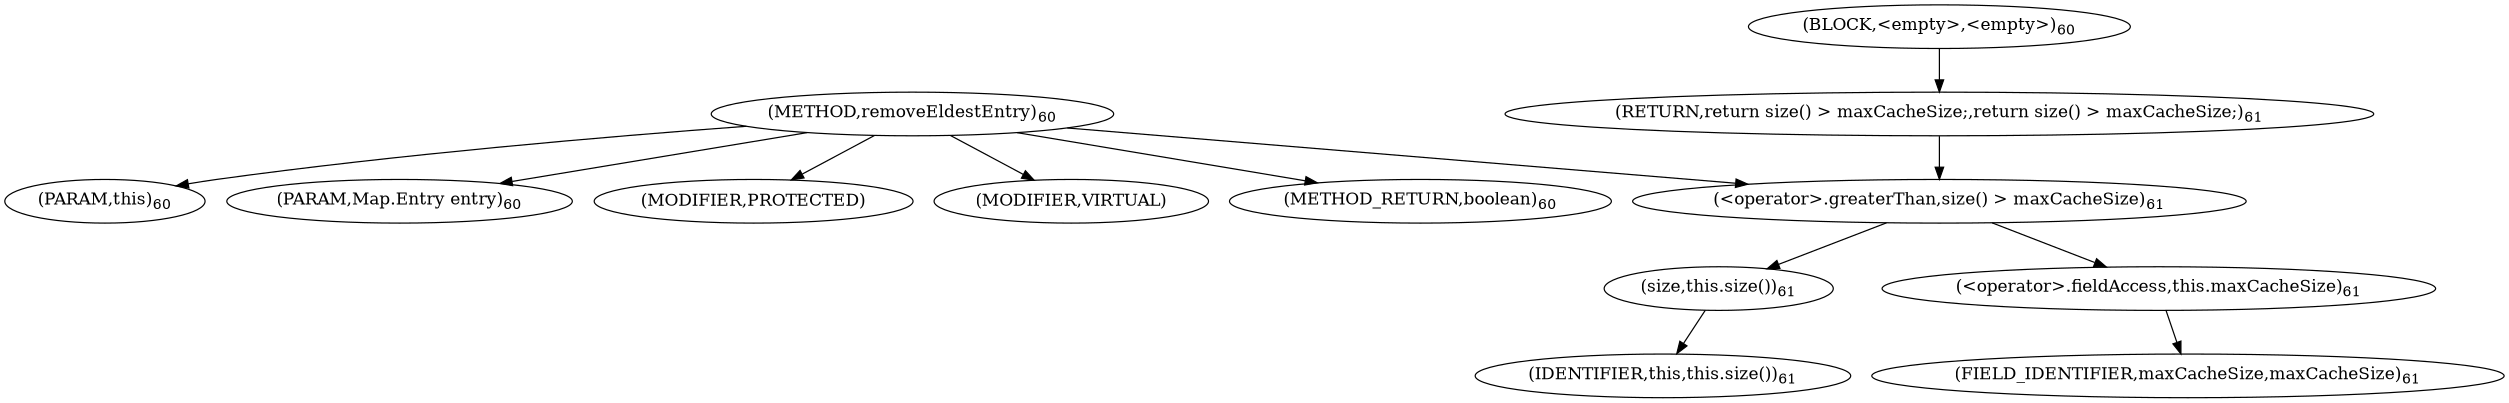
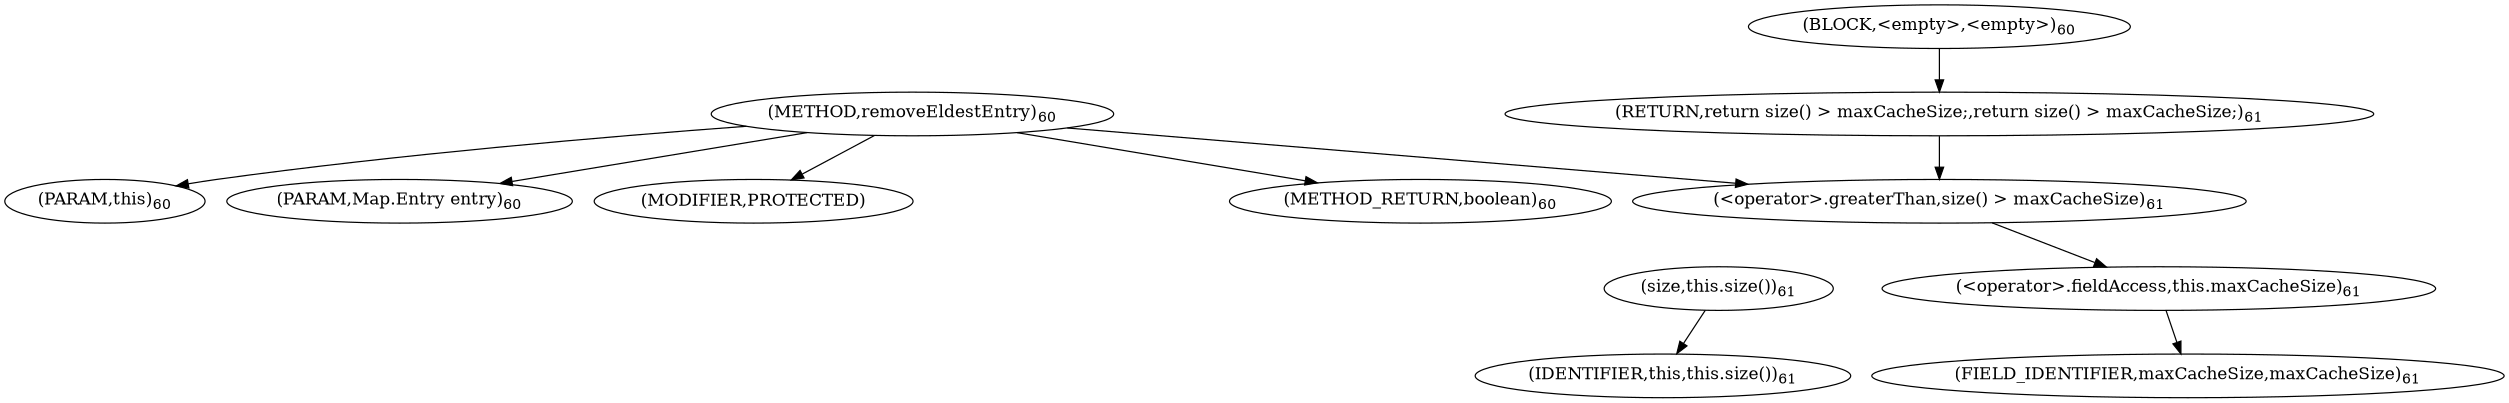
(1071, 201) -> none
(1833, 244) -> none
